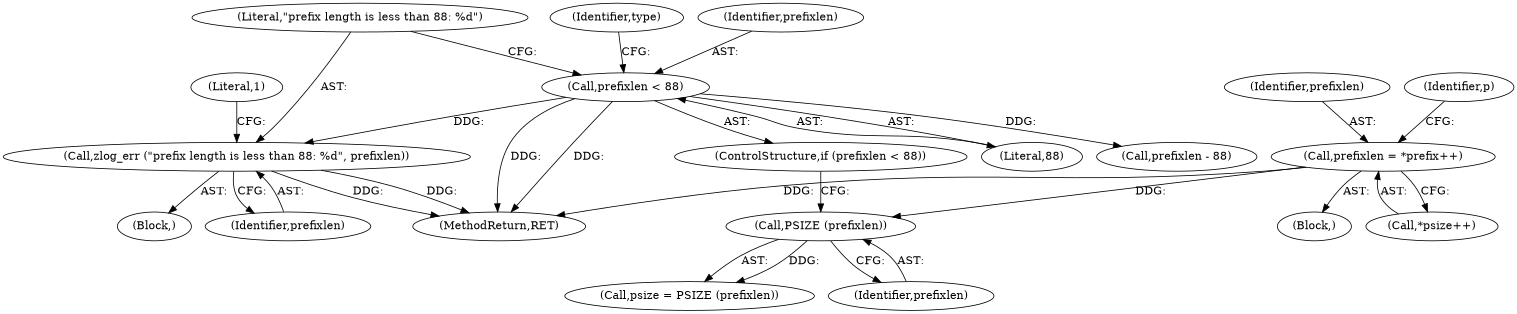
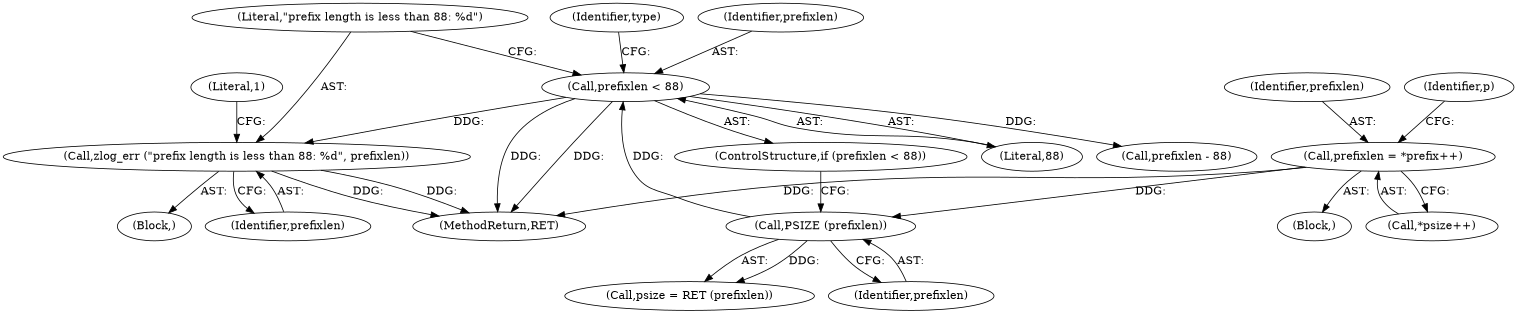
none -> (658, 191)
(690, 296) -> (690, 296)
